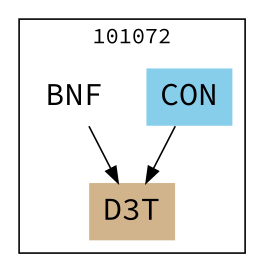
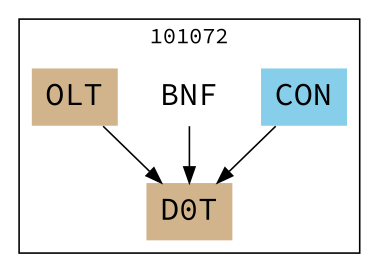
none -> (75, 97)
(132, 212) -> (189, 212)
